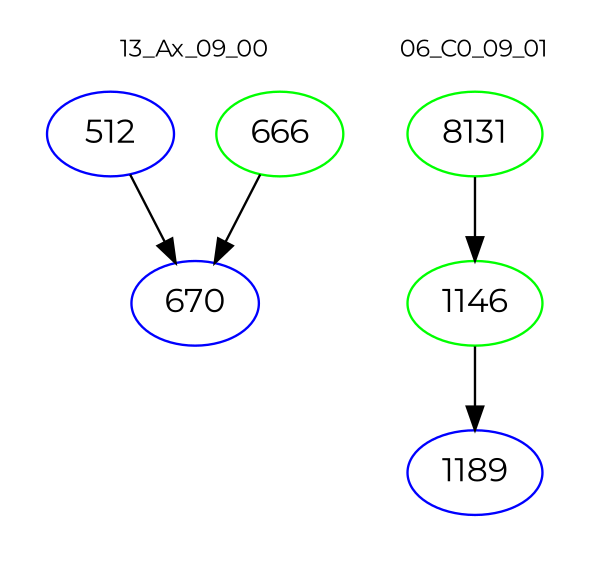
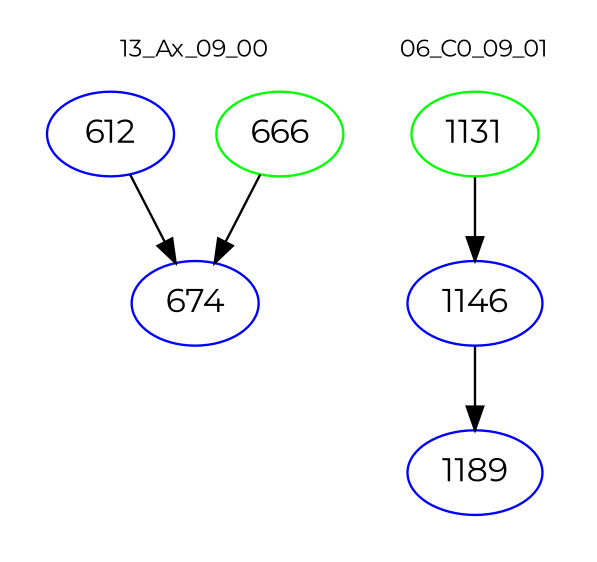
(111, 134) -> (111, 134)
(475, 134) -> (475, 134)
(195, 303) -> (195, 303)
(475, 303) -> (475, 303)
